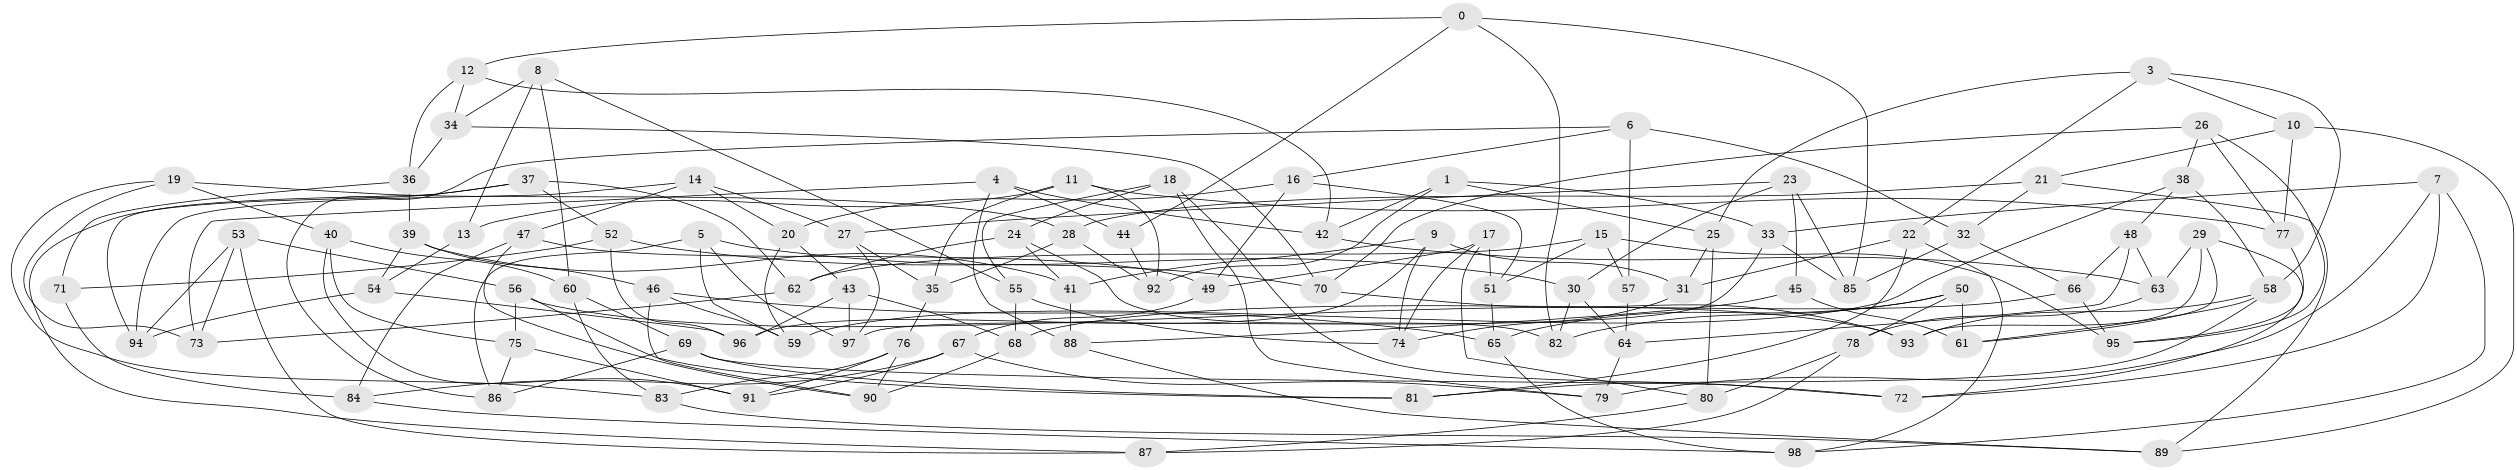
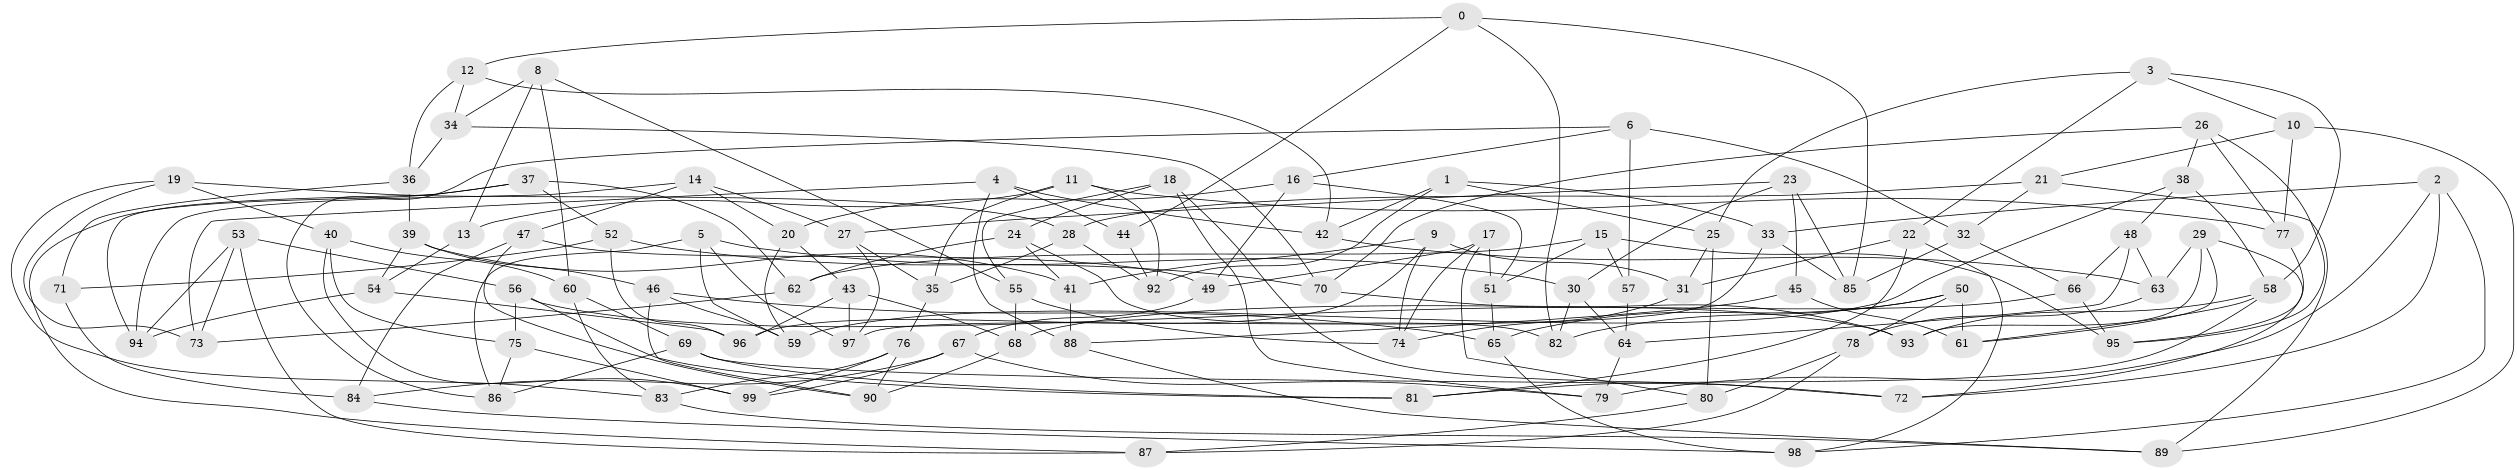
(2438, 180) -> (2438, 180)
(750, 399) -> (750, 399)
